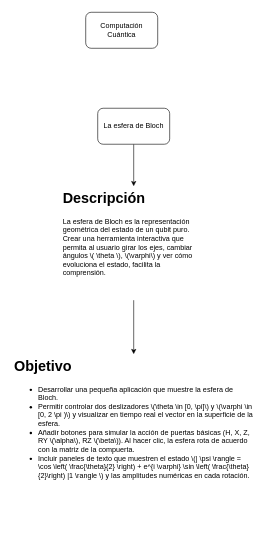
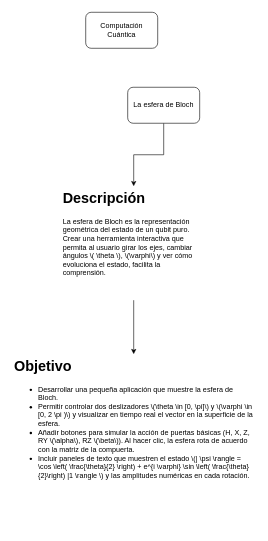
(134, 126) -> (164, 105)
